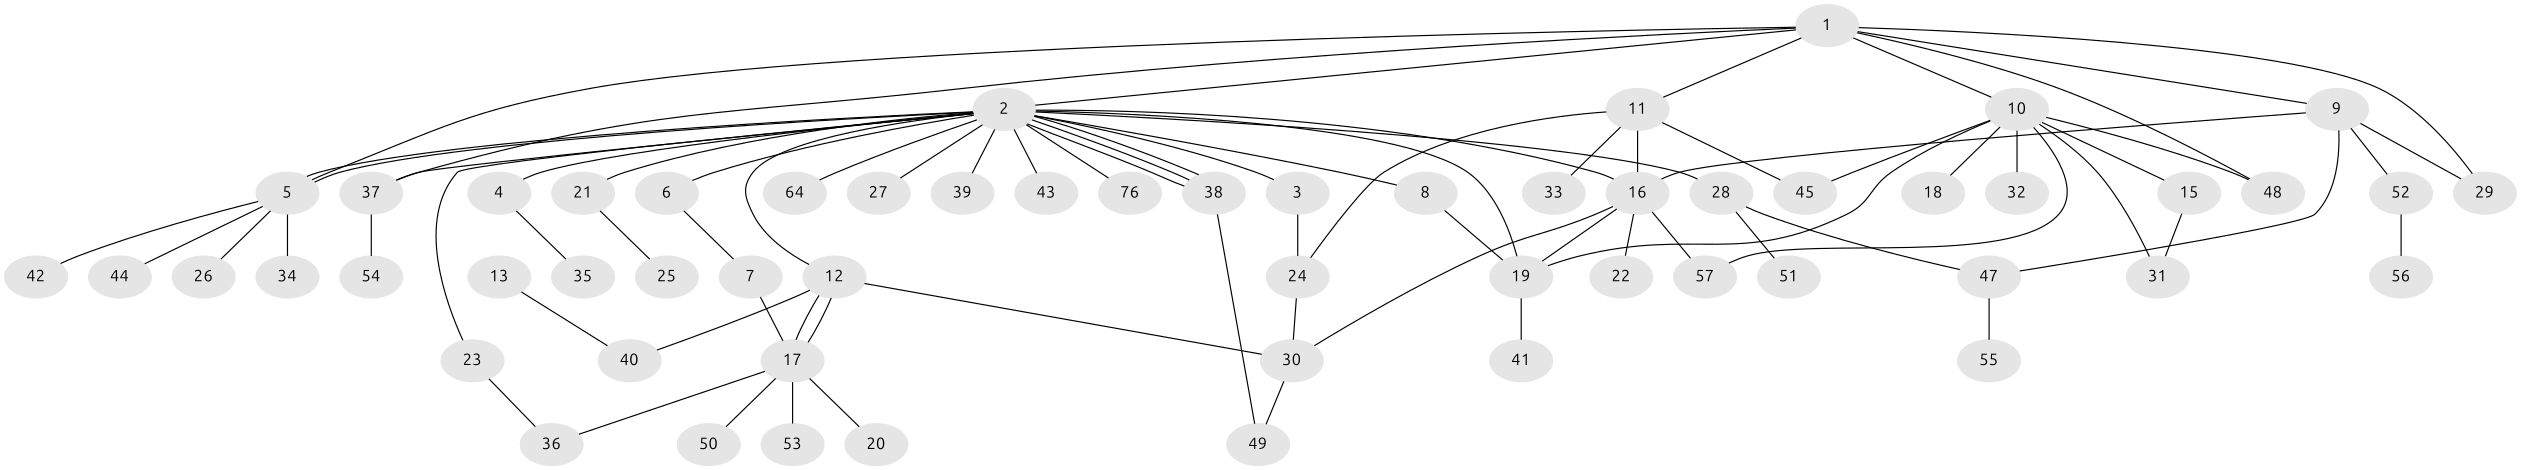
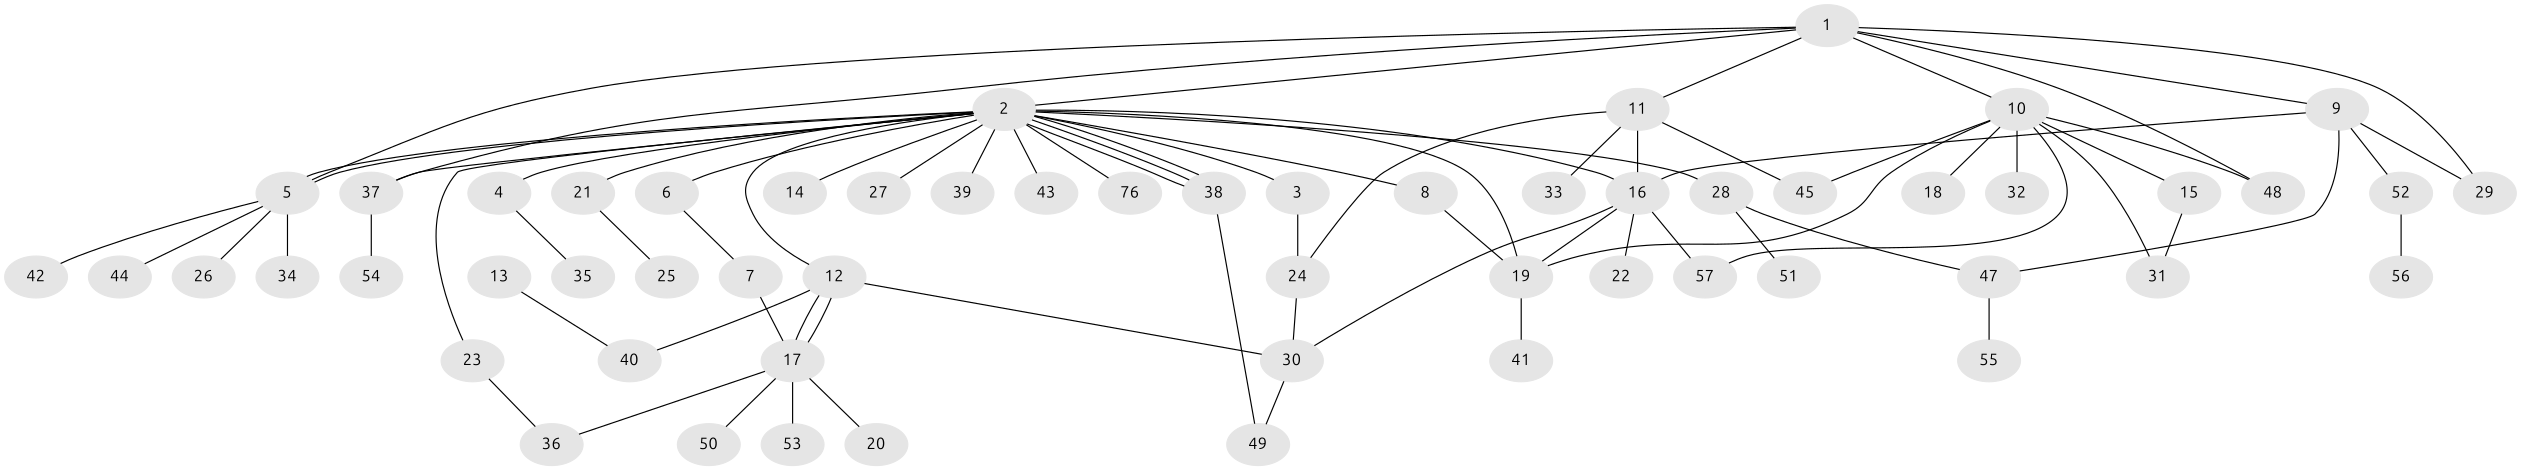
(795, 193) -> (795, 193)
